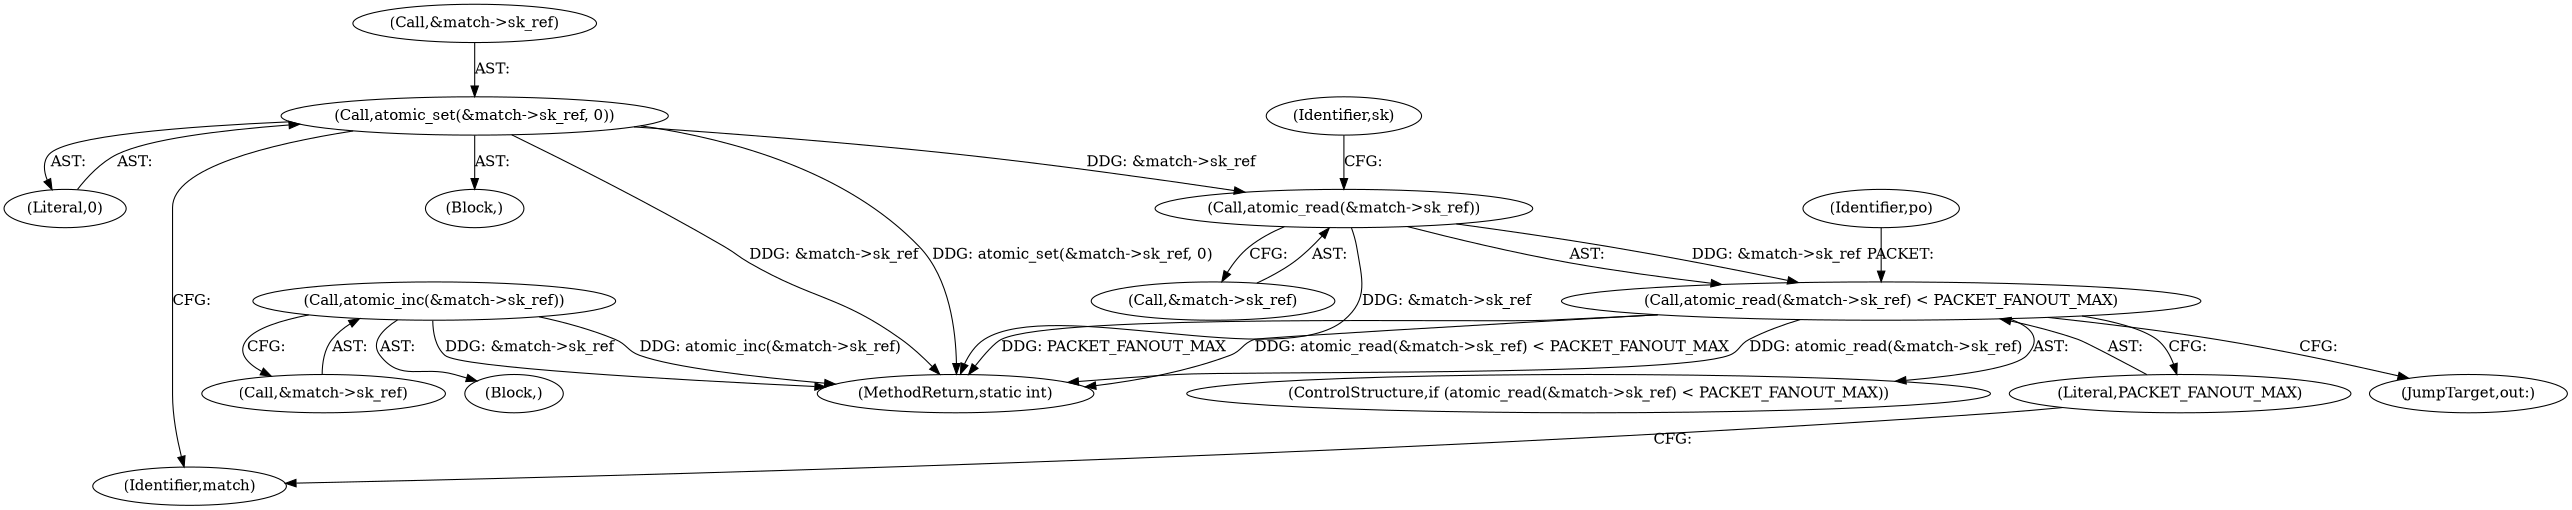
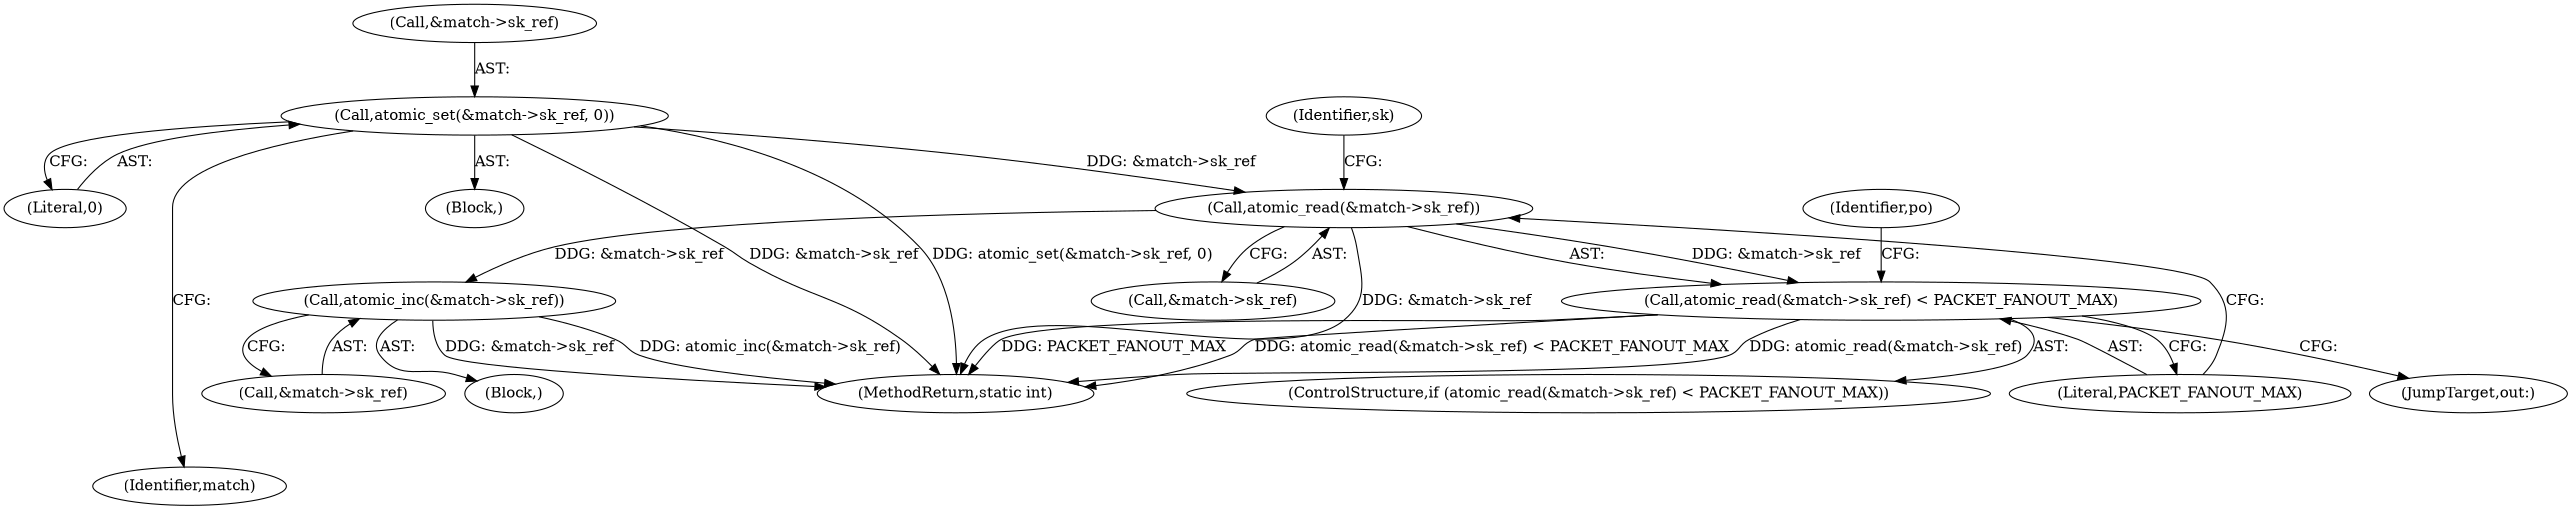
(71, 162) -> (71, 162)
none -> (812, 220)
(1903, 255) -> (1903, 255)
(1180, 456) -> (1918, 244)
